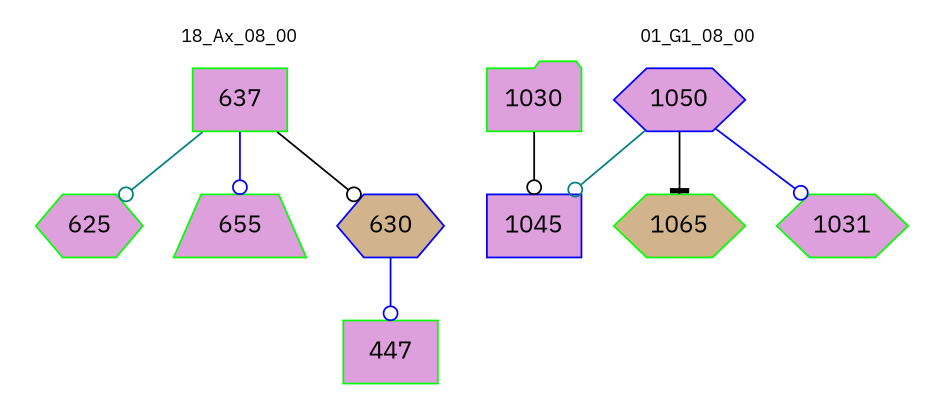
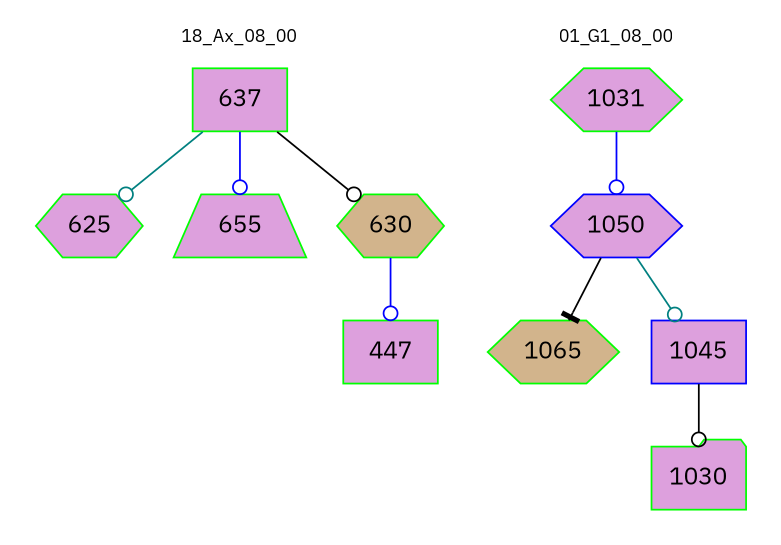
(534, 156) -> (699, 408)
(755, 159) -> (616, 156)
(391, 226) -> (391, 226)
